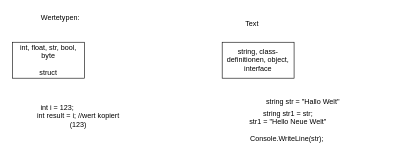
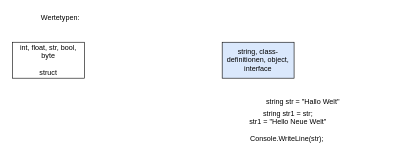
(252, 24) -> none
(258, 60) -> (258, 60)
(57, 108) -> none
(78, 120) -> none
